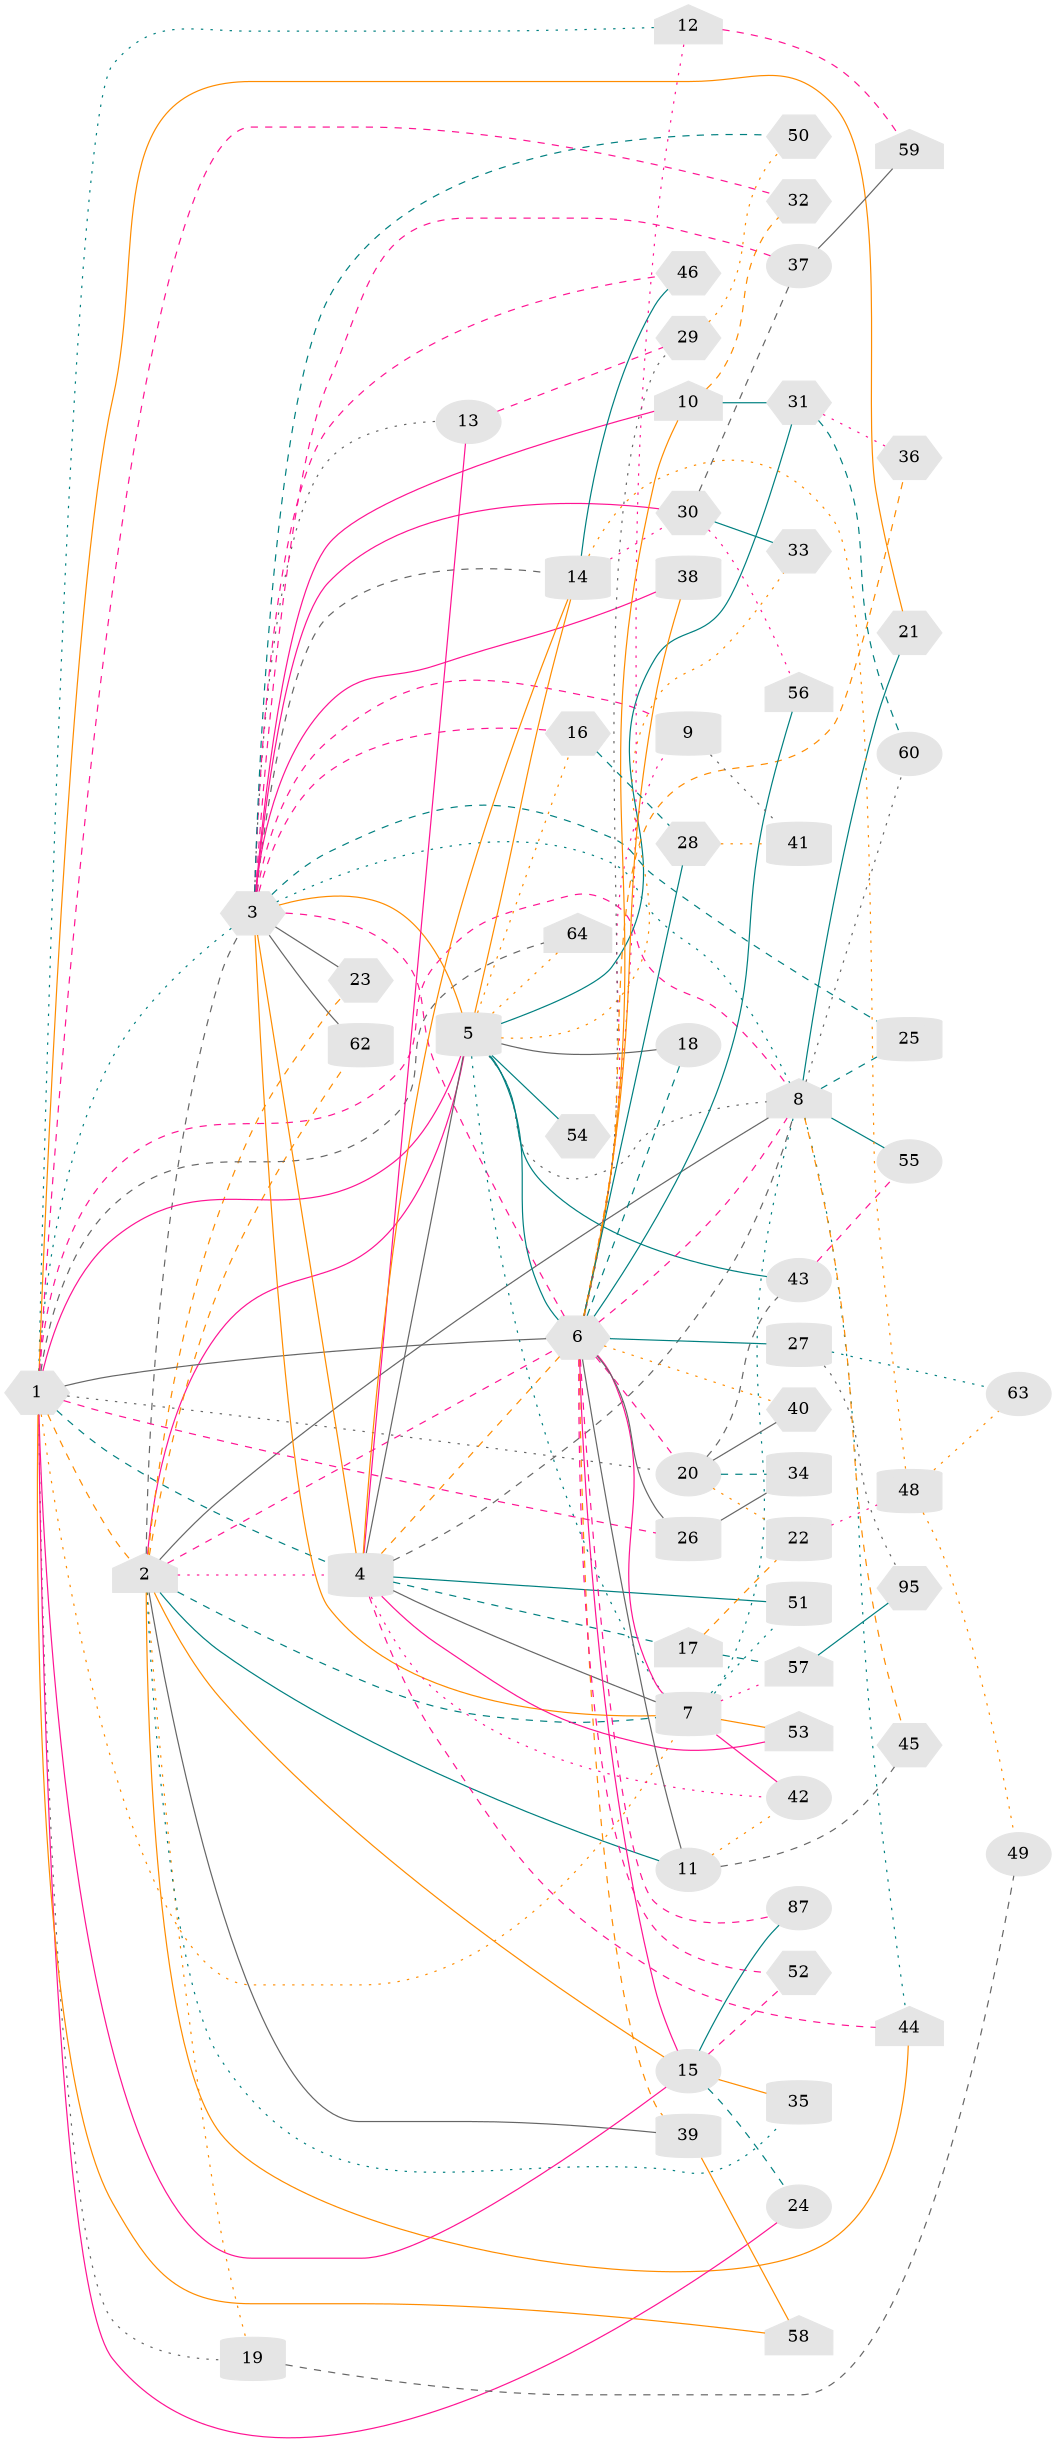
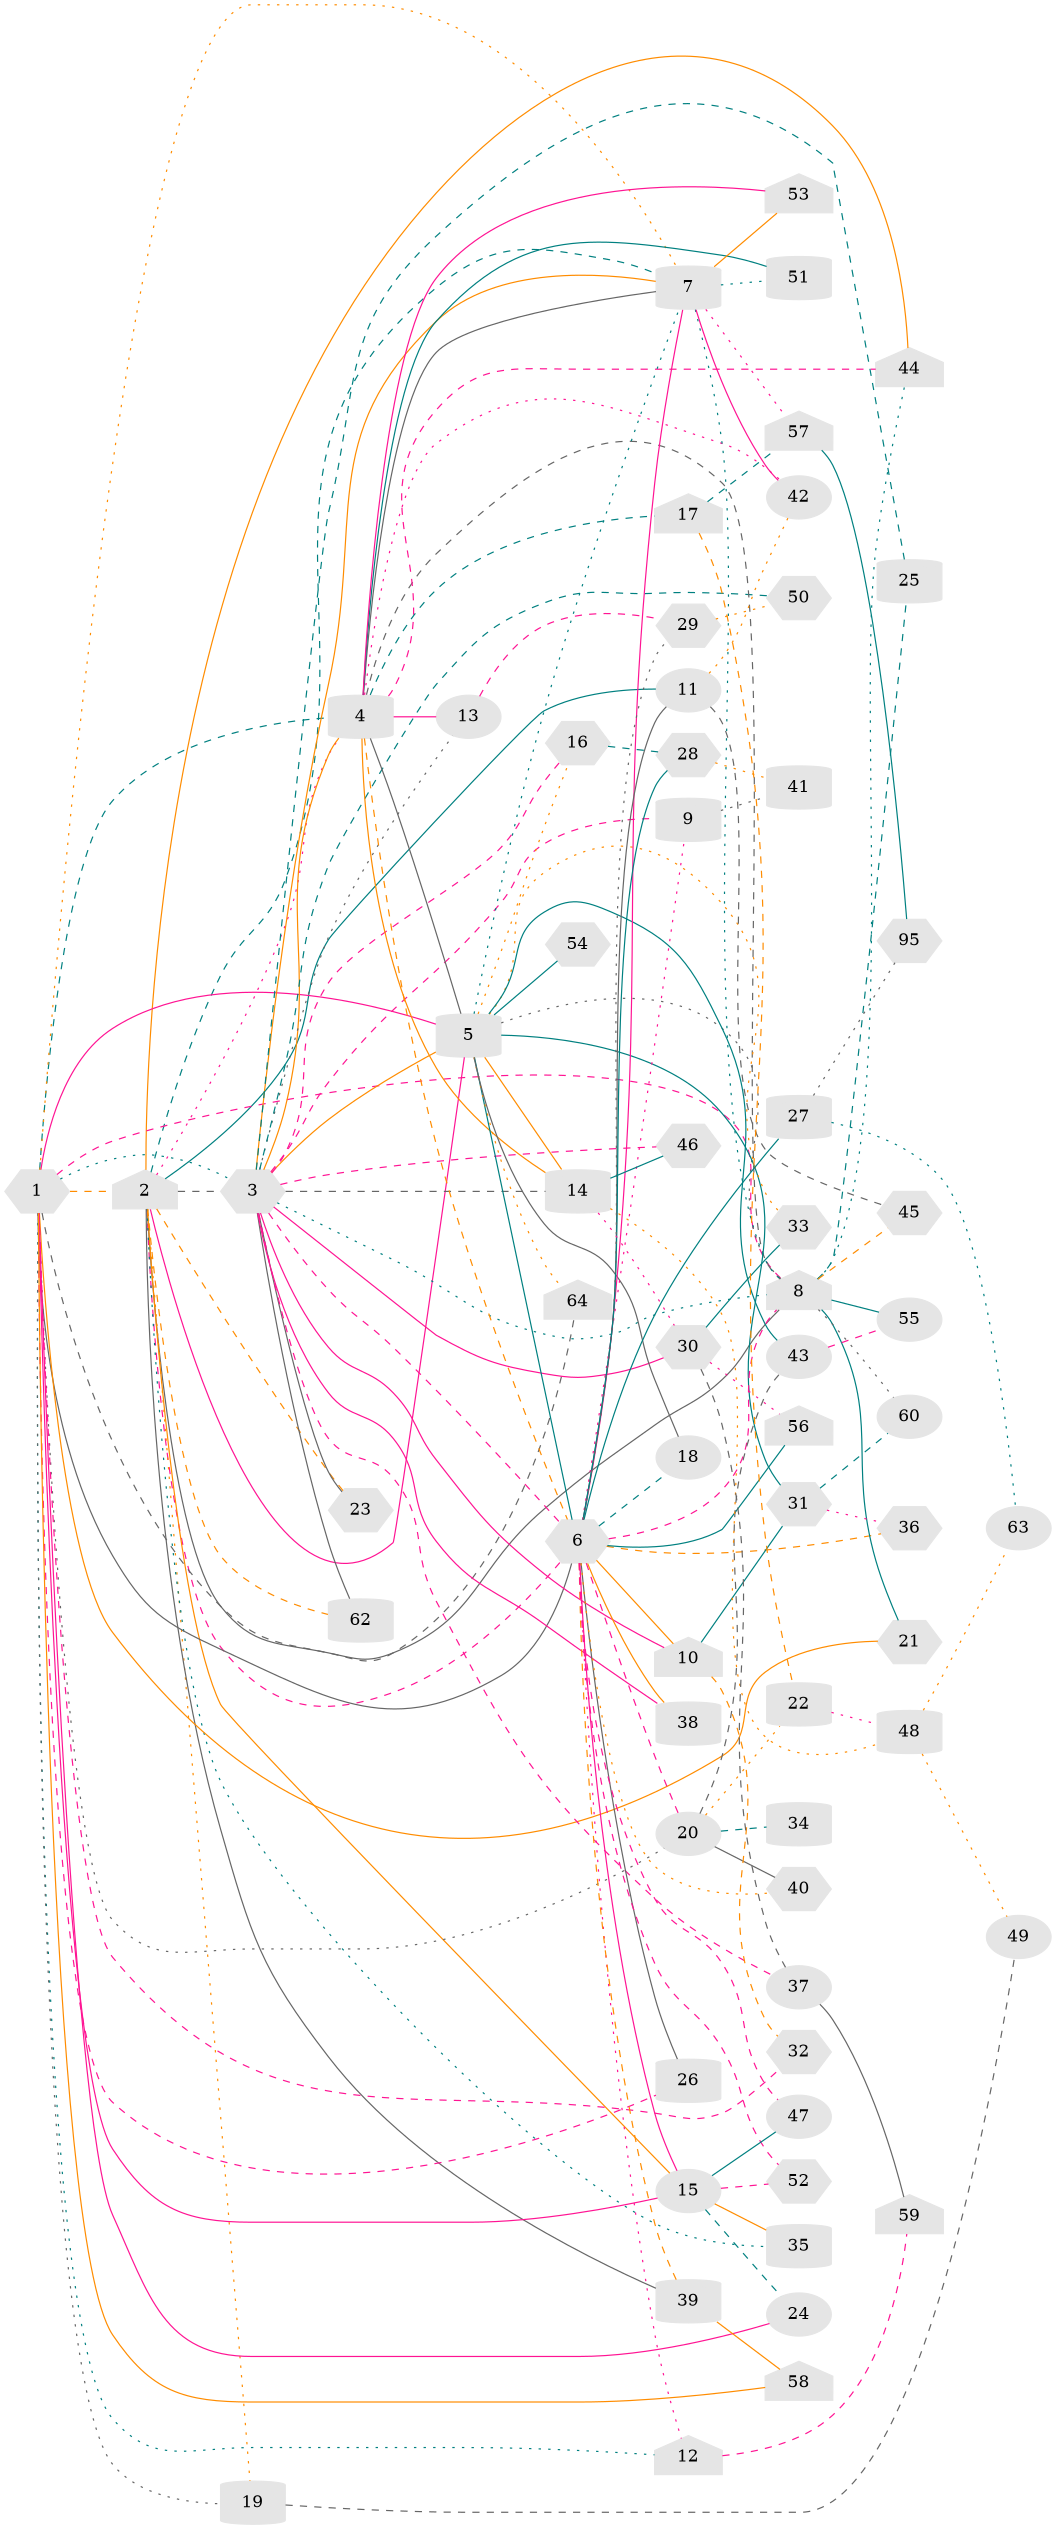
(736, 1511) -> none
(799, 1908) -> (799, 2117)
